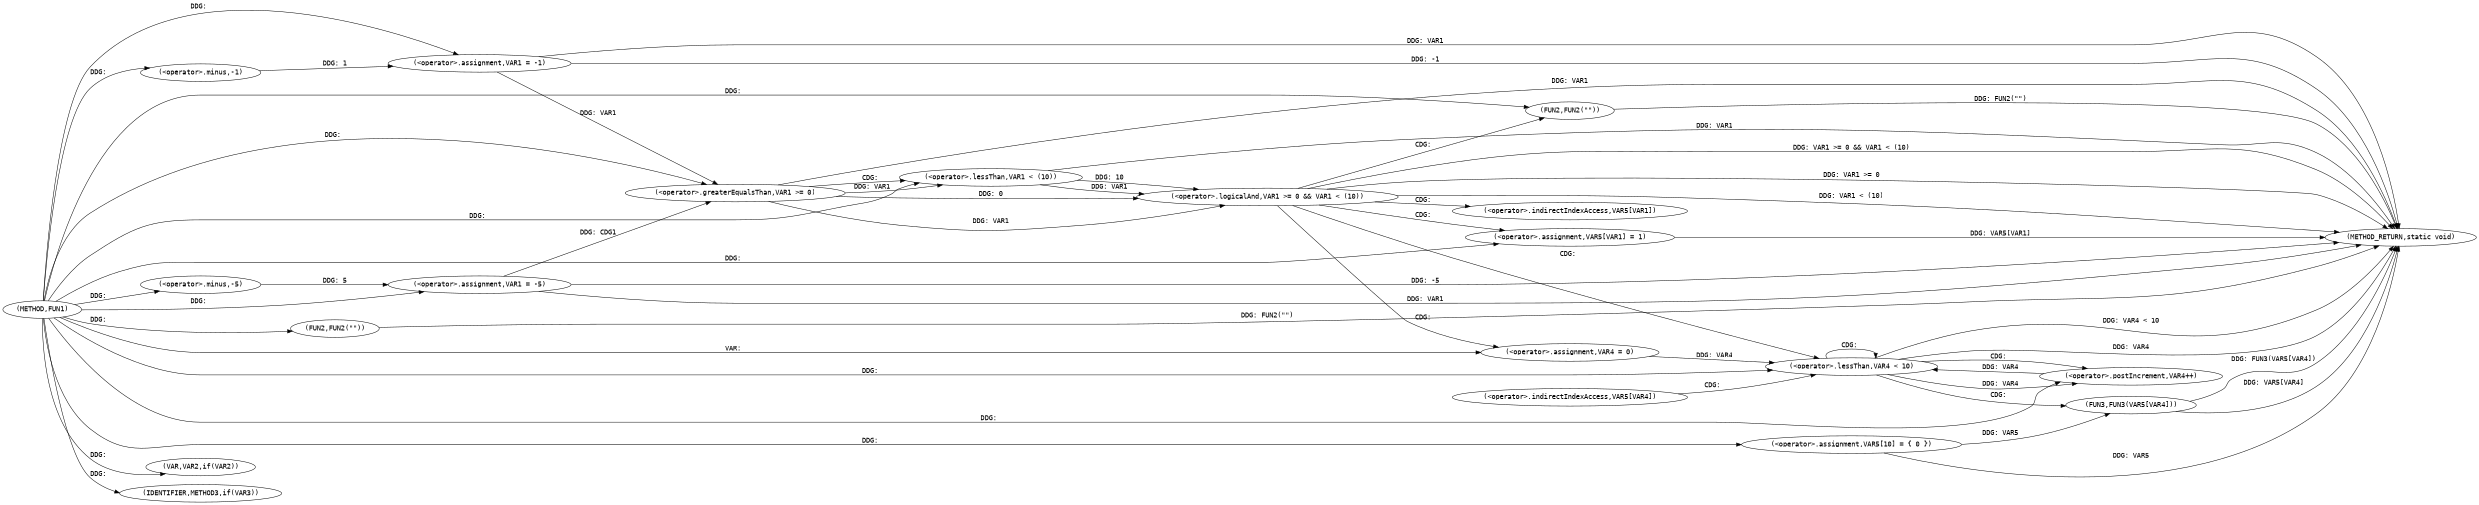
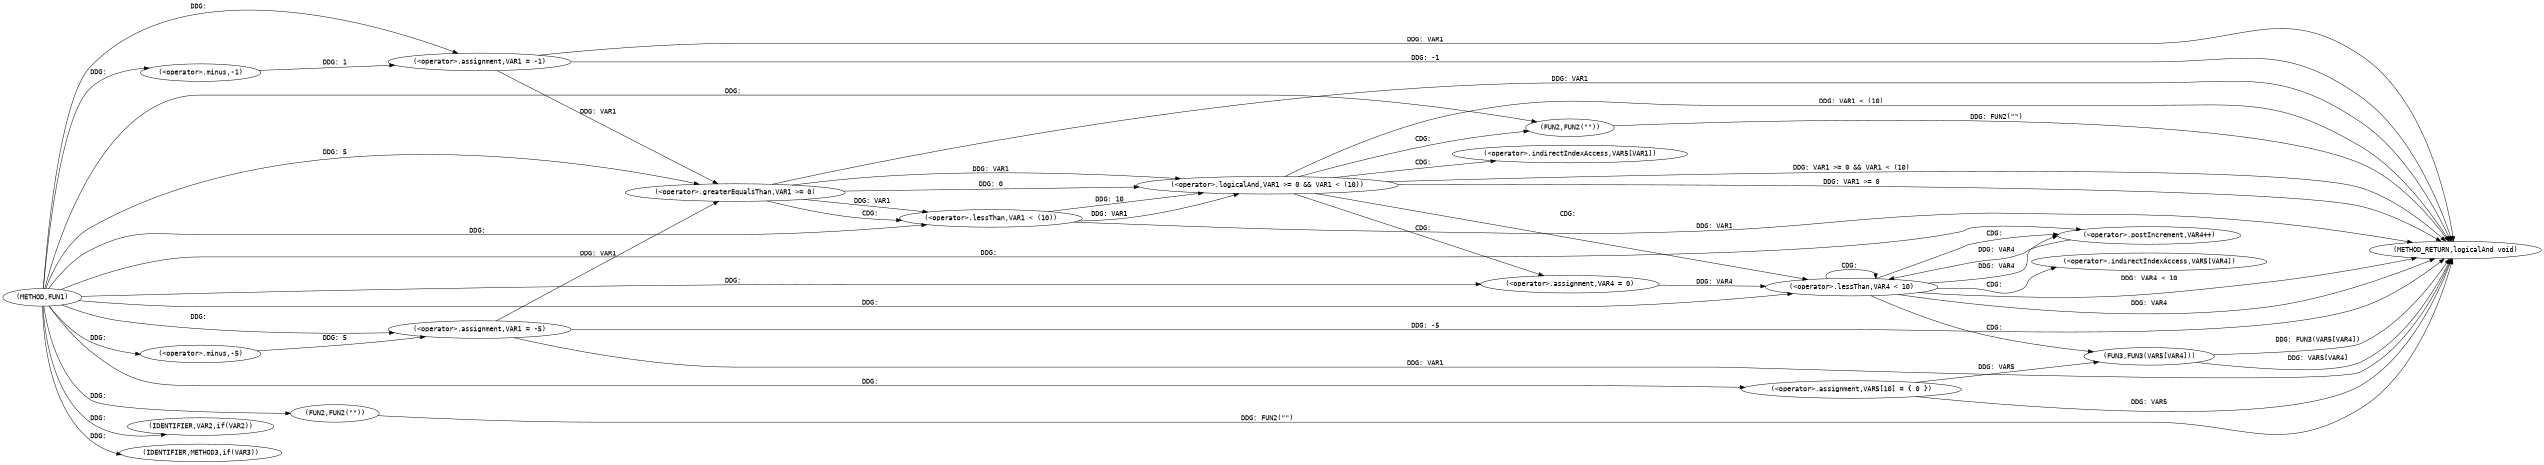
(335, 135) -> (335, 152)
(598, 233) -> (598, 254)
(1570, 237) -> none
(2401, 237) -> (2455, 250)
(735, 349) -> (735, 281)
(1745, 387) -> (1998, 293)
(201, 467) -> (201, 427)
